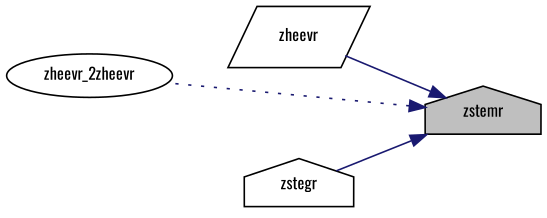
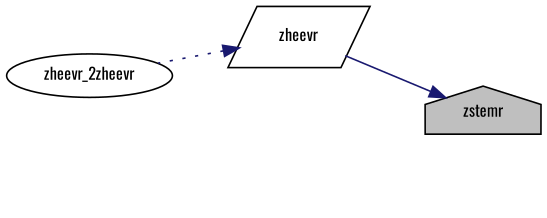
(289, 94) -> (191, 57)
(299, 185) -> none
